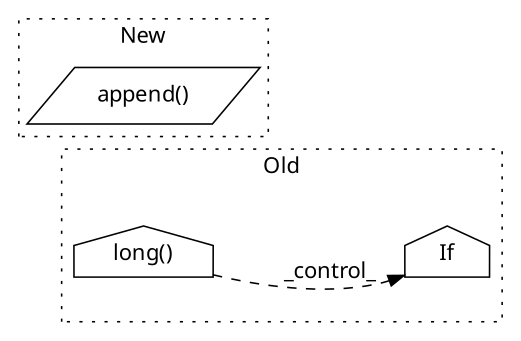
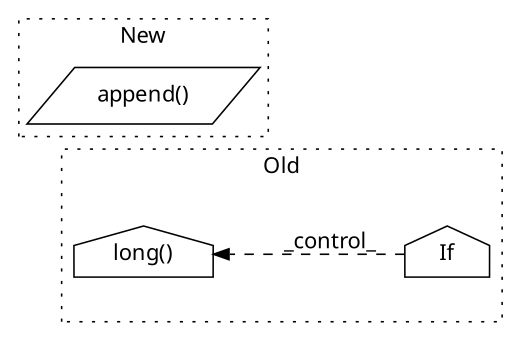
(301, 288) -> (317, 254)
